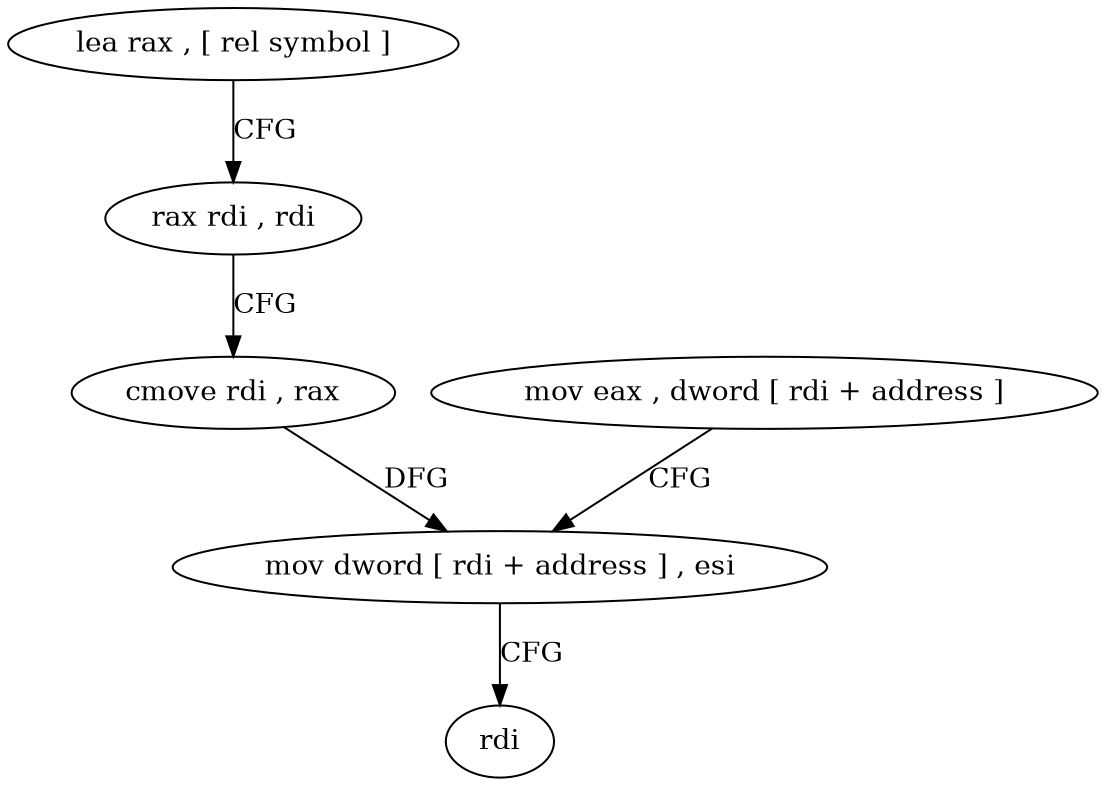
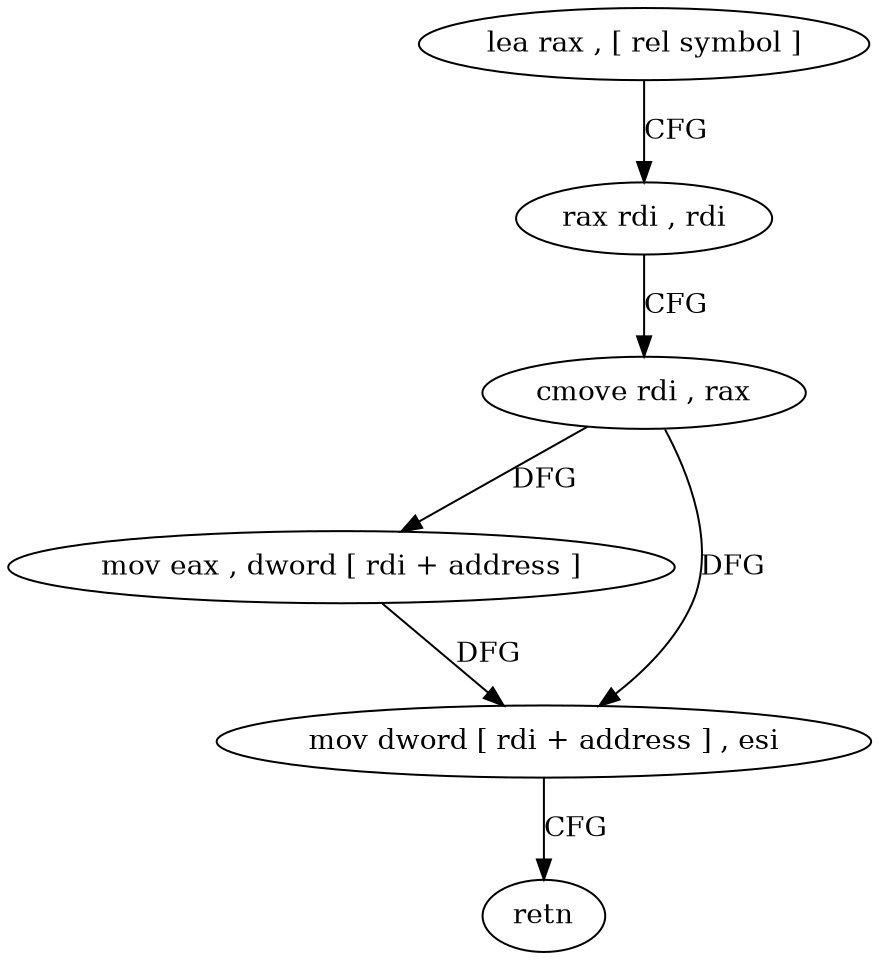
none -> (503, 474)
(680, 480) -> (489, 654)
(500, 742) -> (544, 916)
